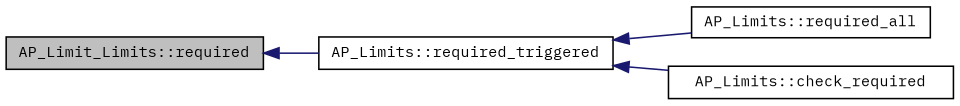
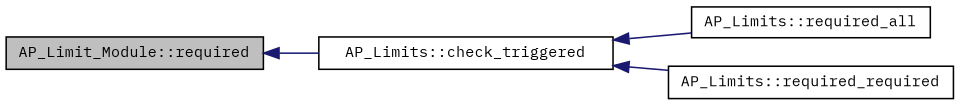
(135, 53) -> (135, 53)
(466, 53) -> (466, 53)
(811, 82) -> (811, 82)
